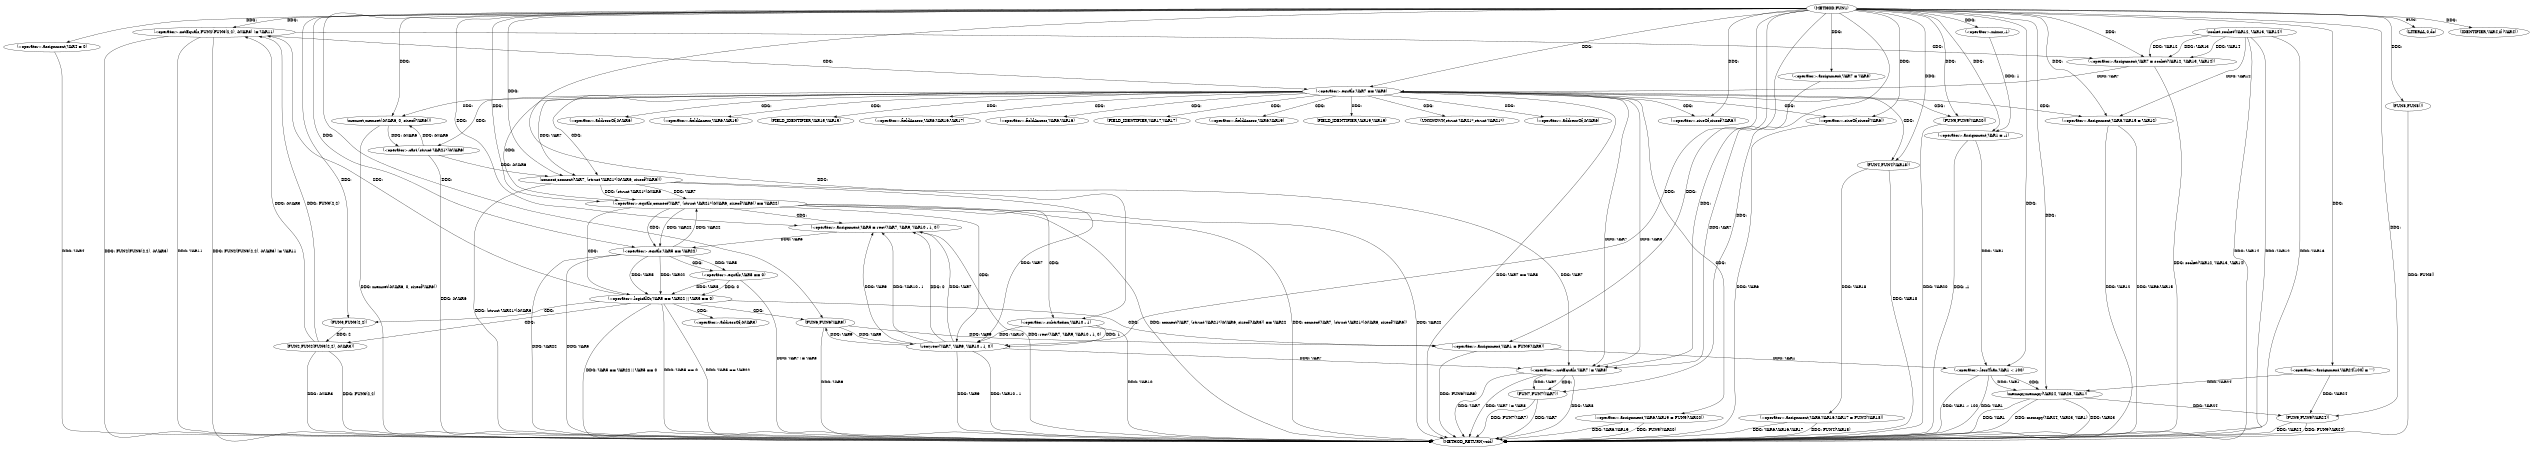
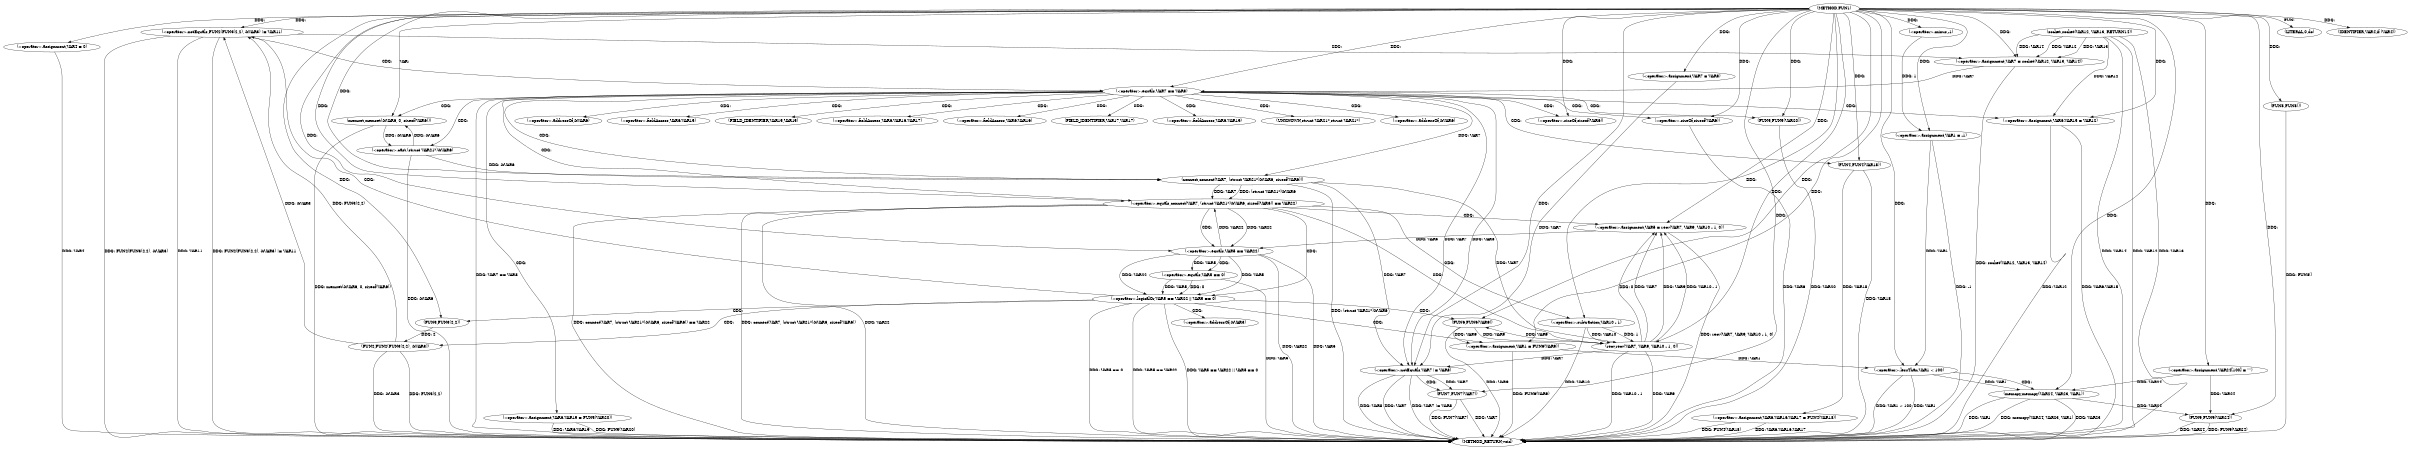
(2244, 32) -> (2090, 32)
(406, 62) -> (405, 62)
(1352, 121) -> none
(797, 359) -> (1277, 359)
